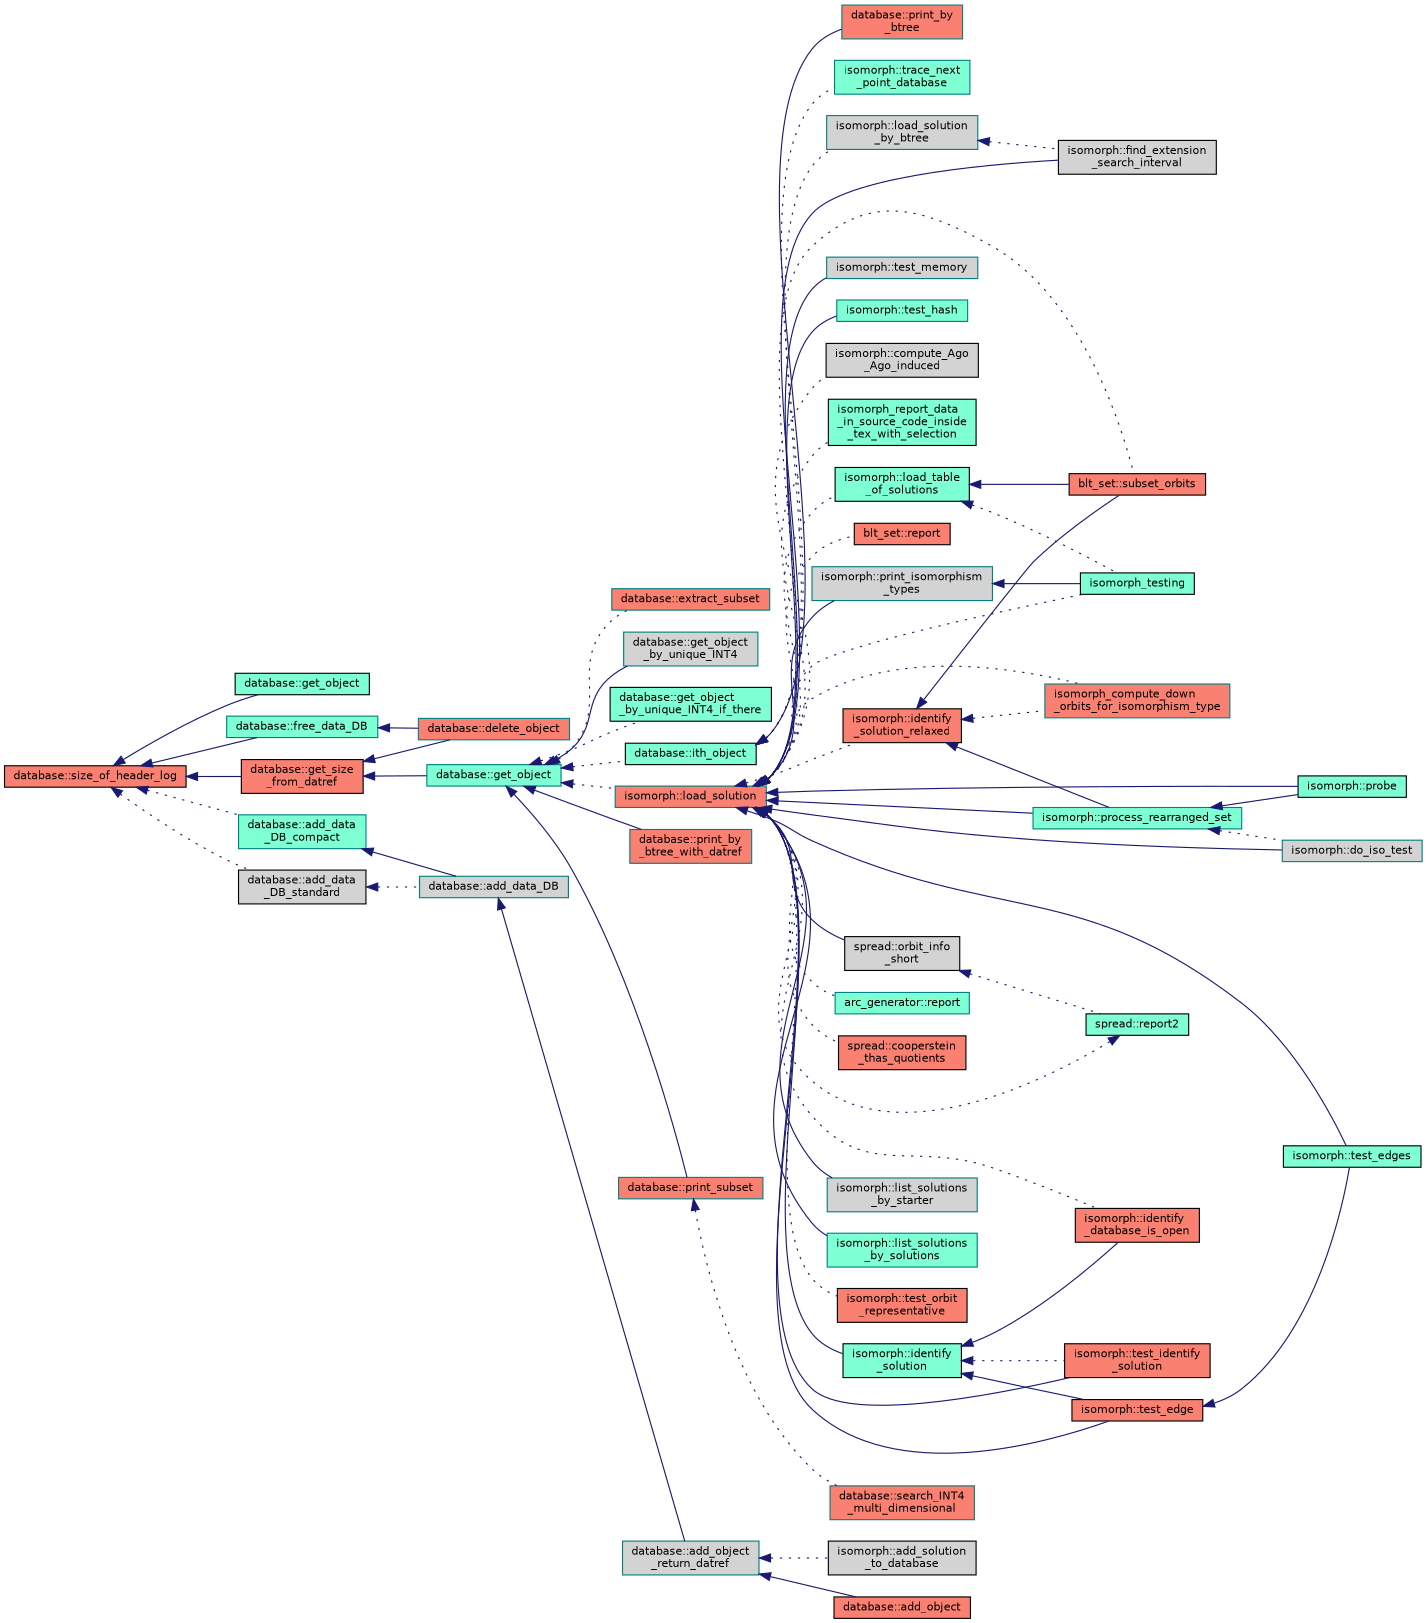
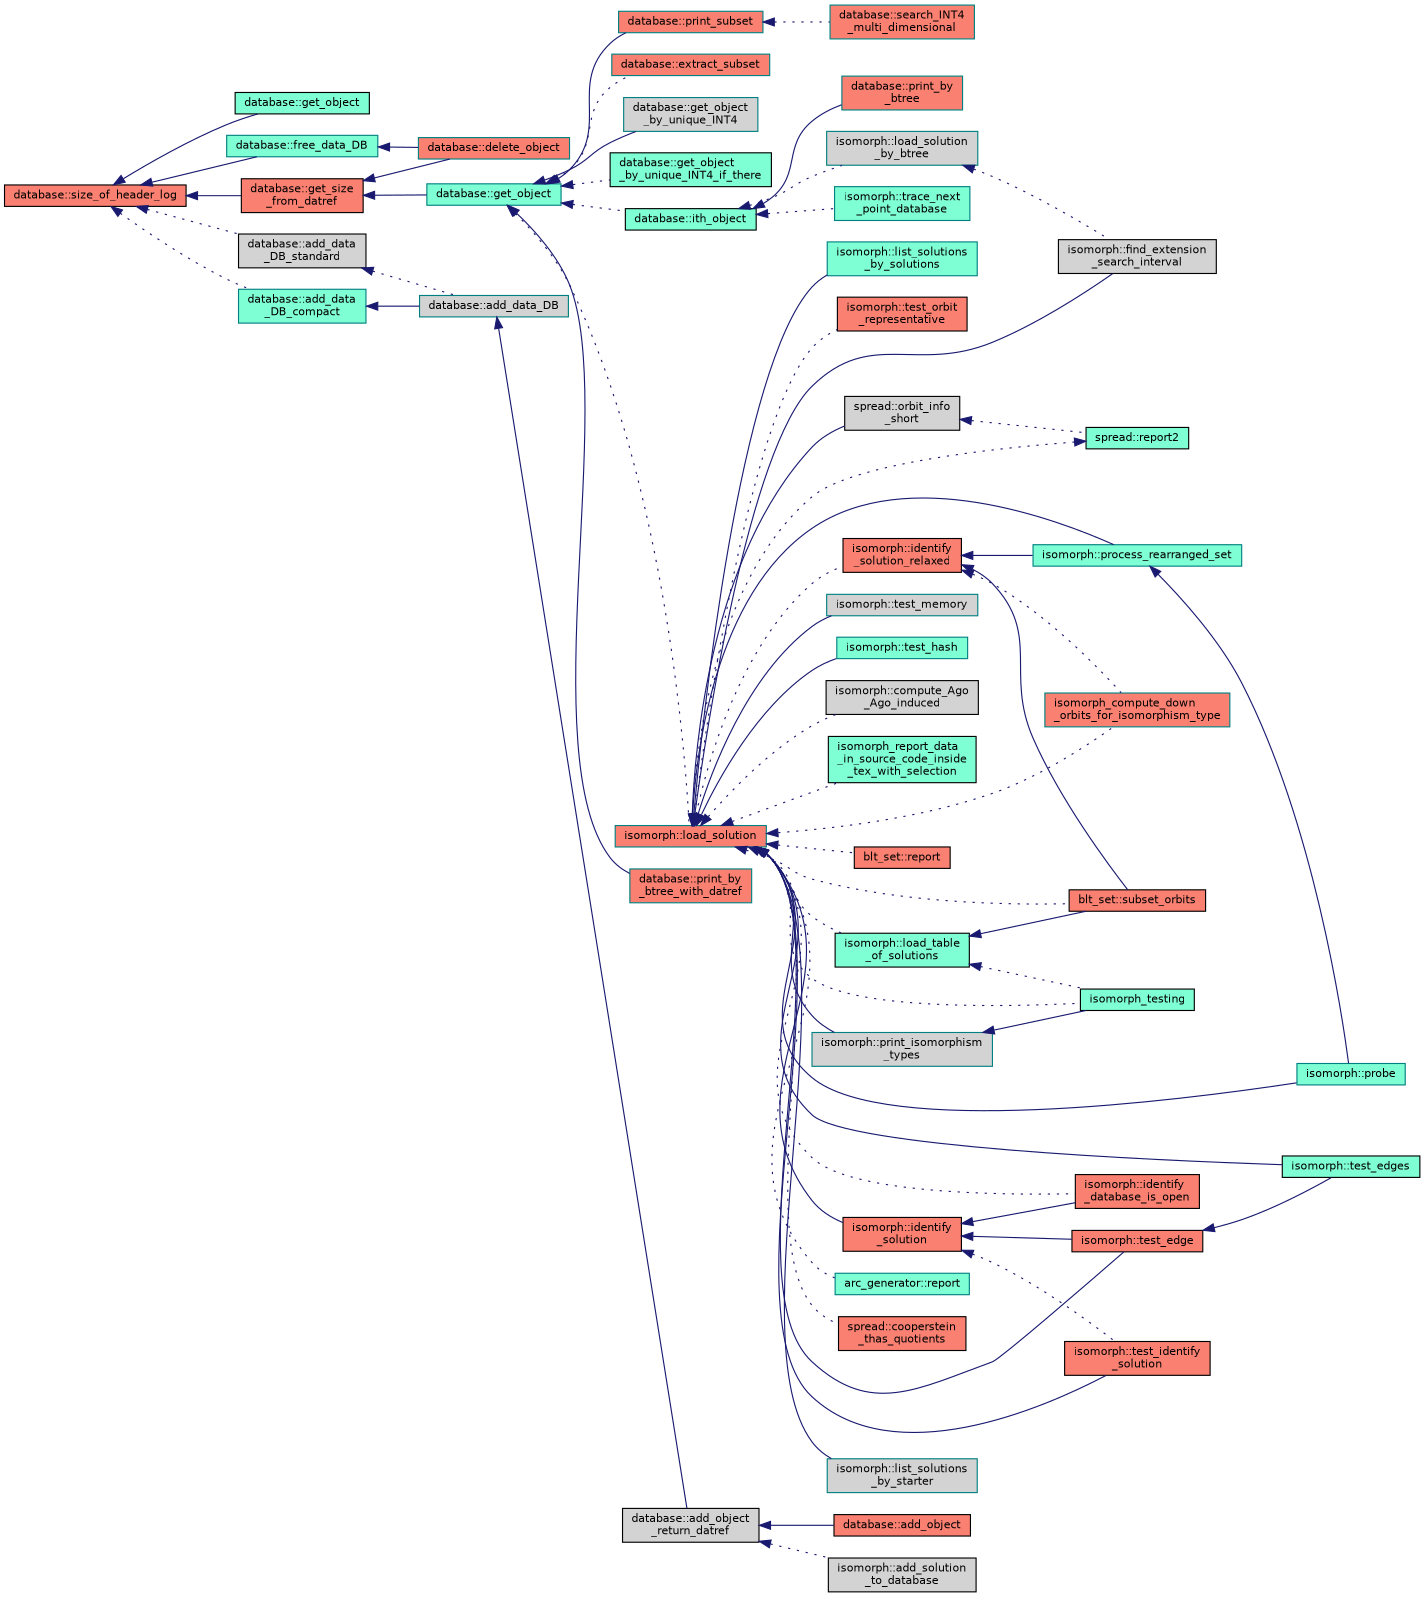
(1352, 787) -> (1351, 1074)
(1352, 851) -> none
(902, 1361) -> (902, 1234)
(691, 1558) -> (691, 1525)
